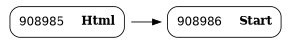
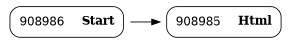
(142, 22) -> (141, 22)
